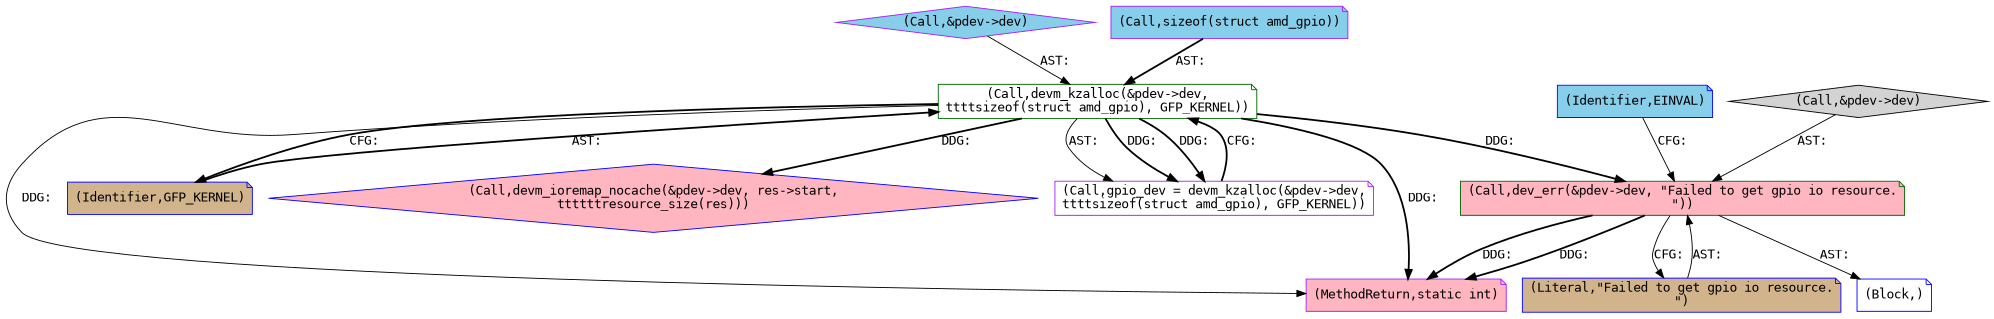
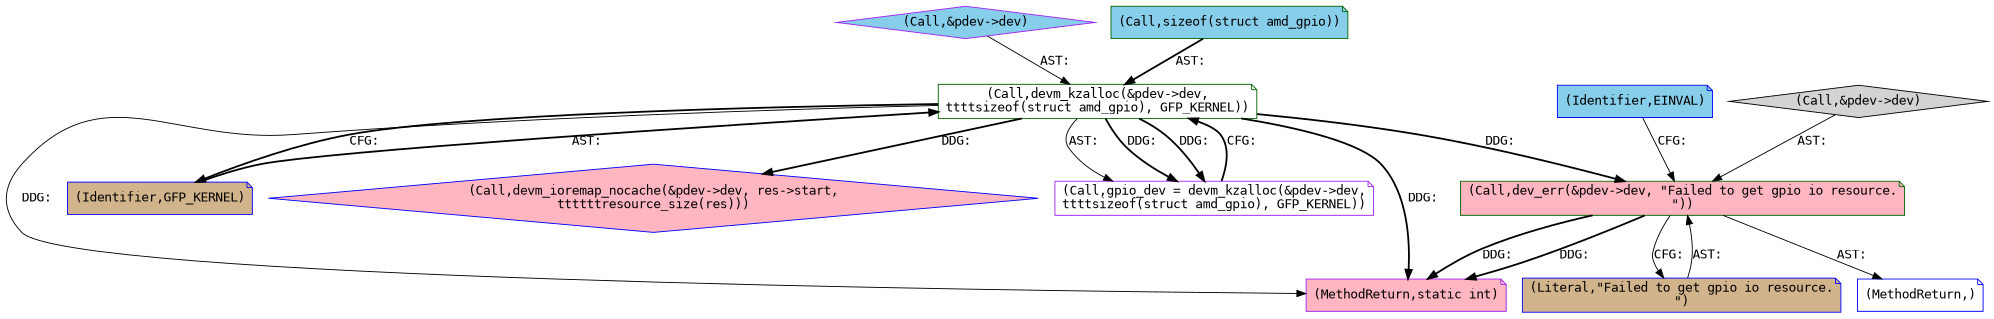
(1229, 22) -> (1229, 22)
(1894, 295) -> (1920, 295)
